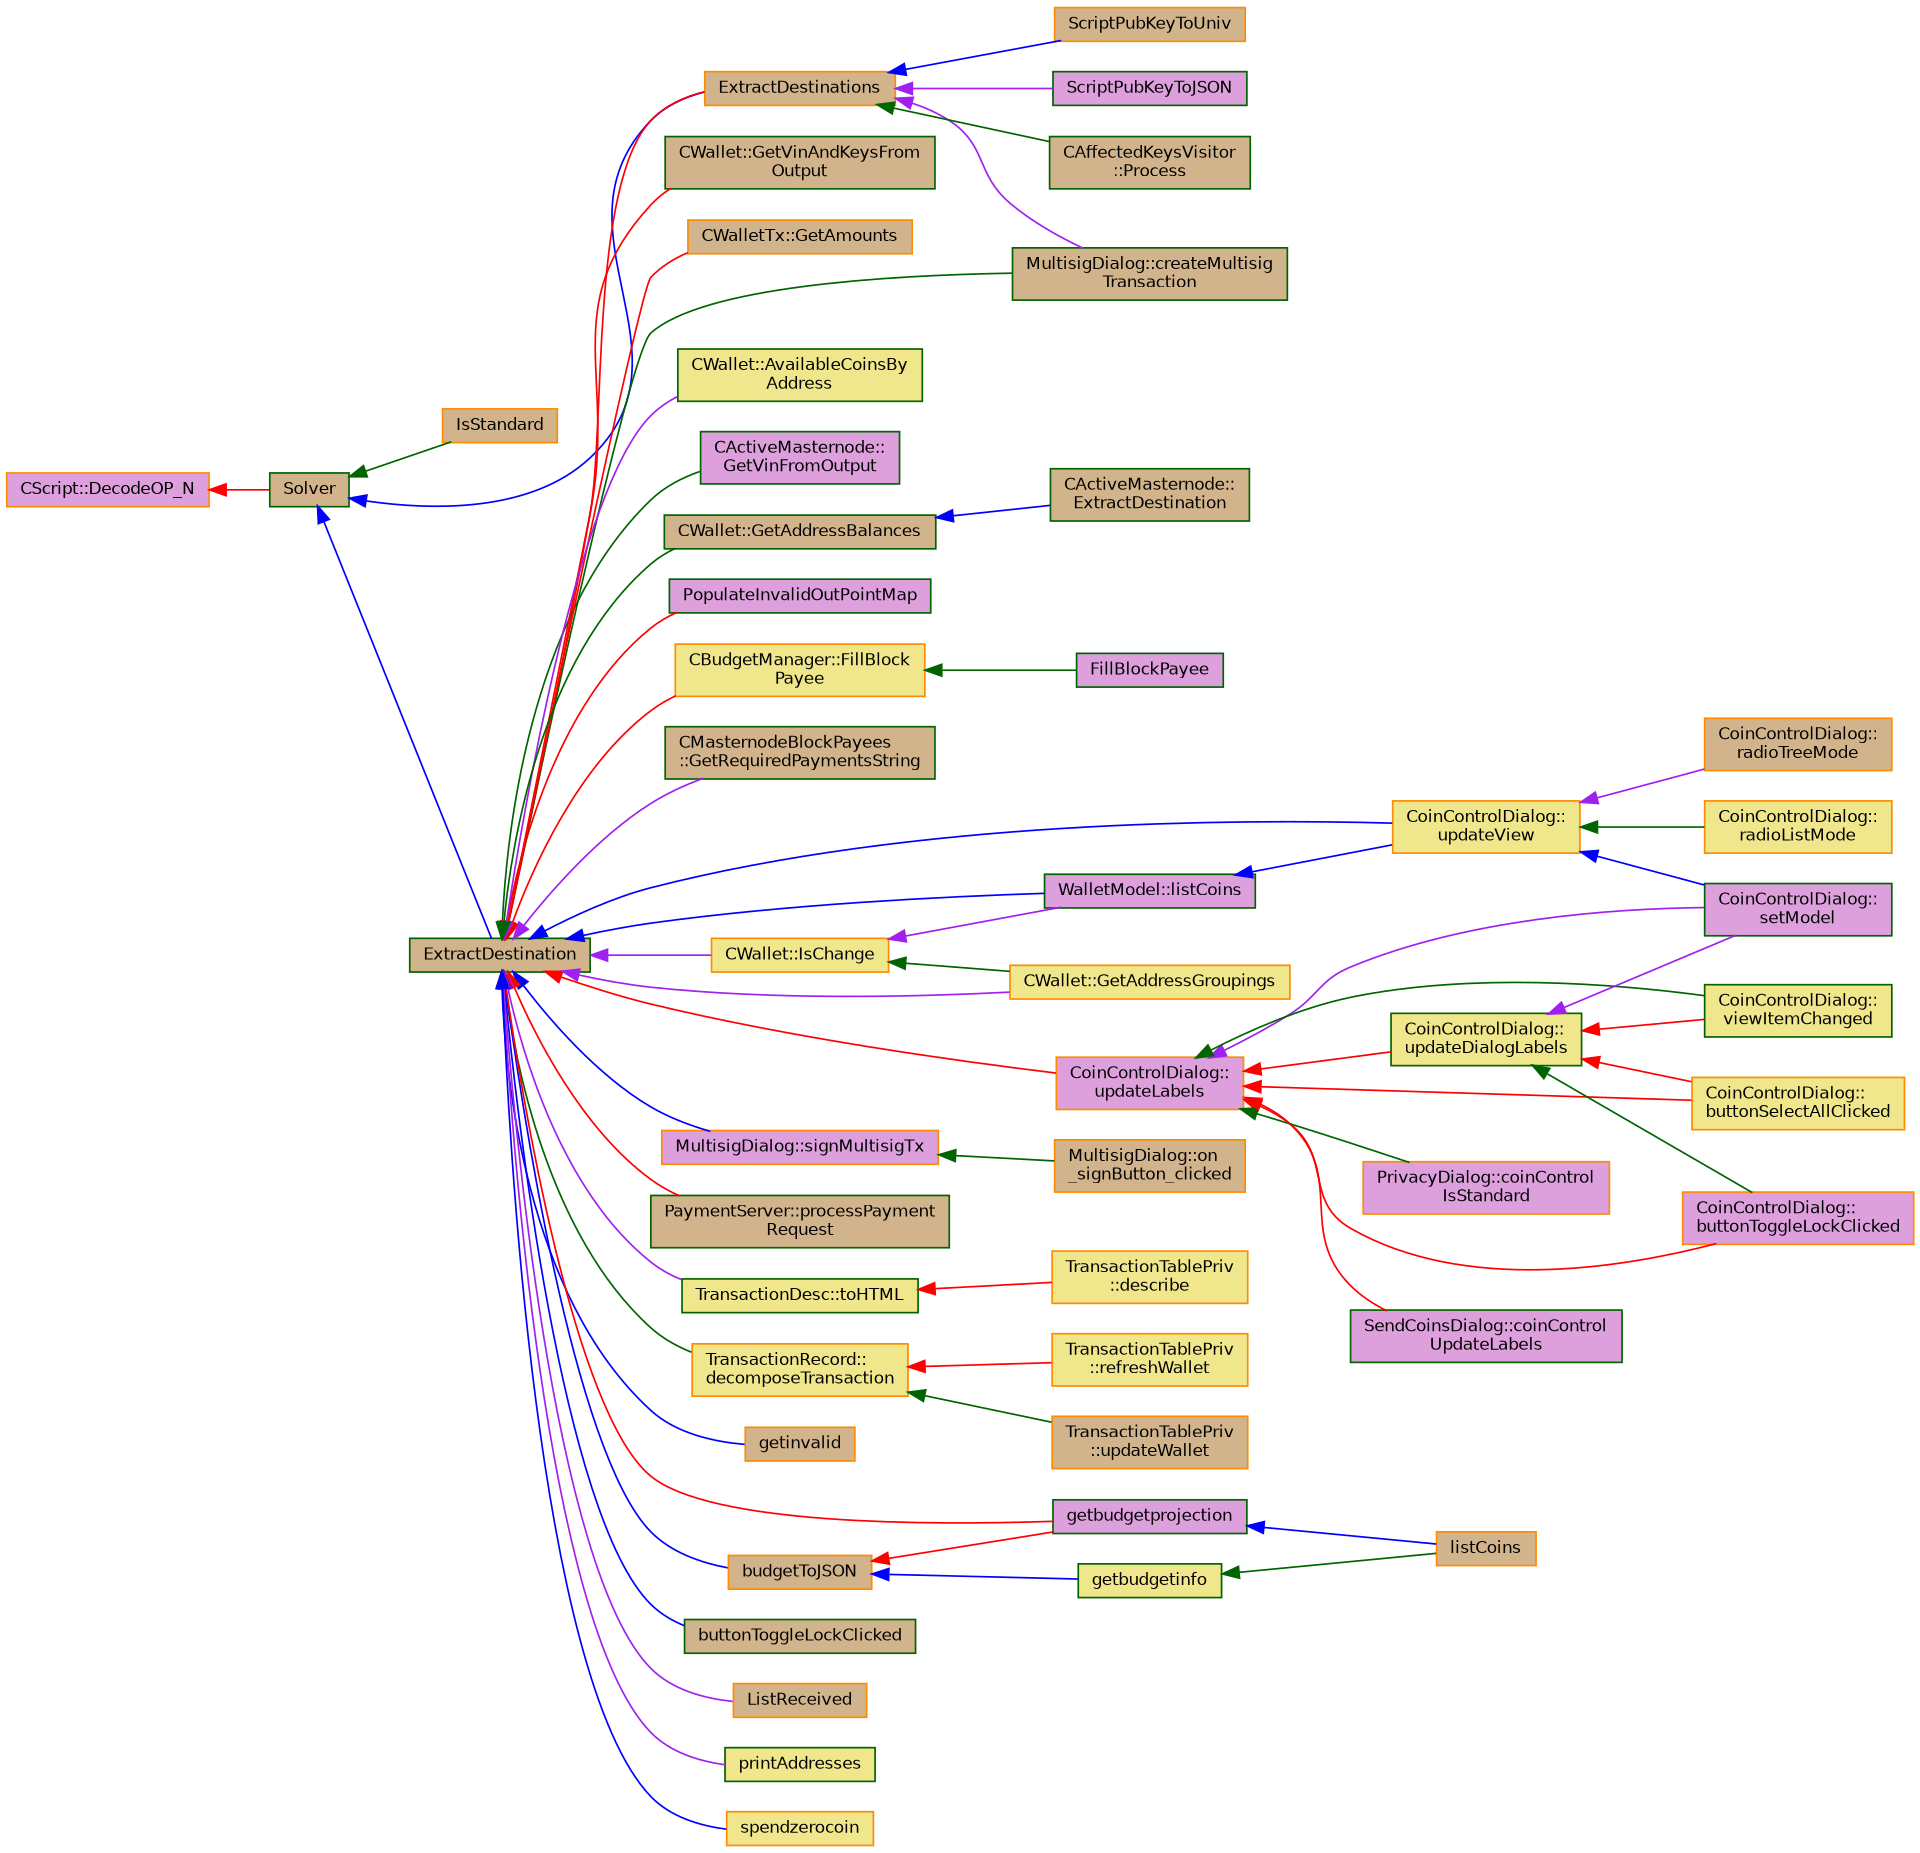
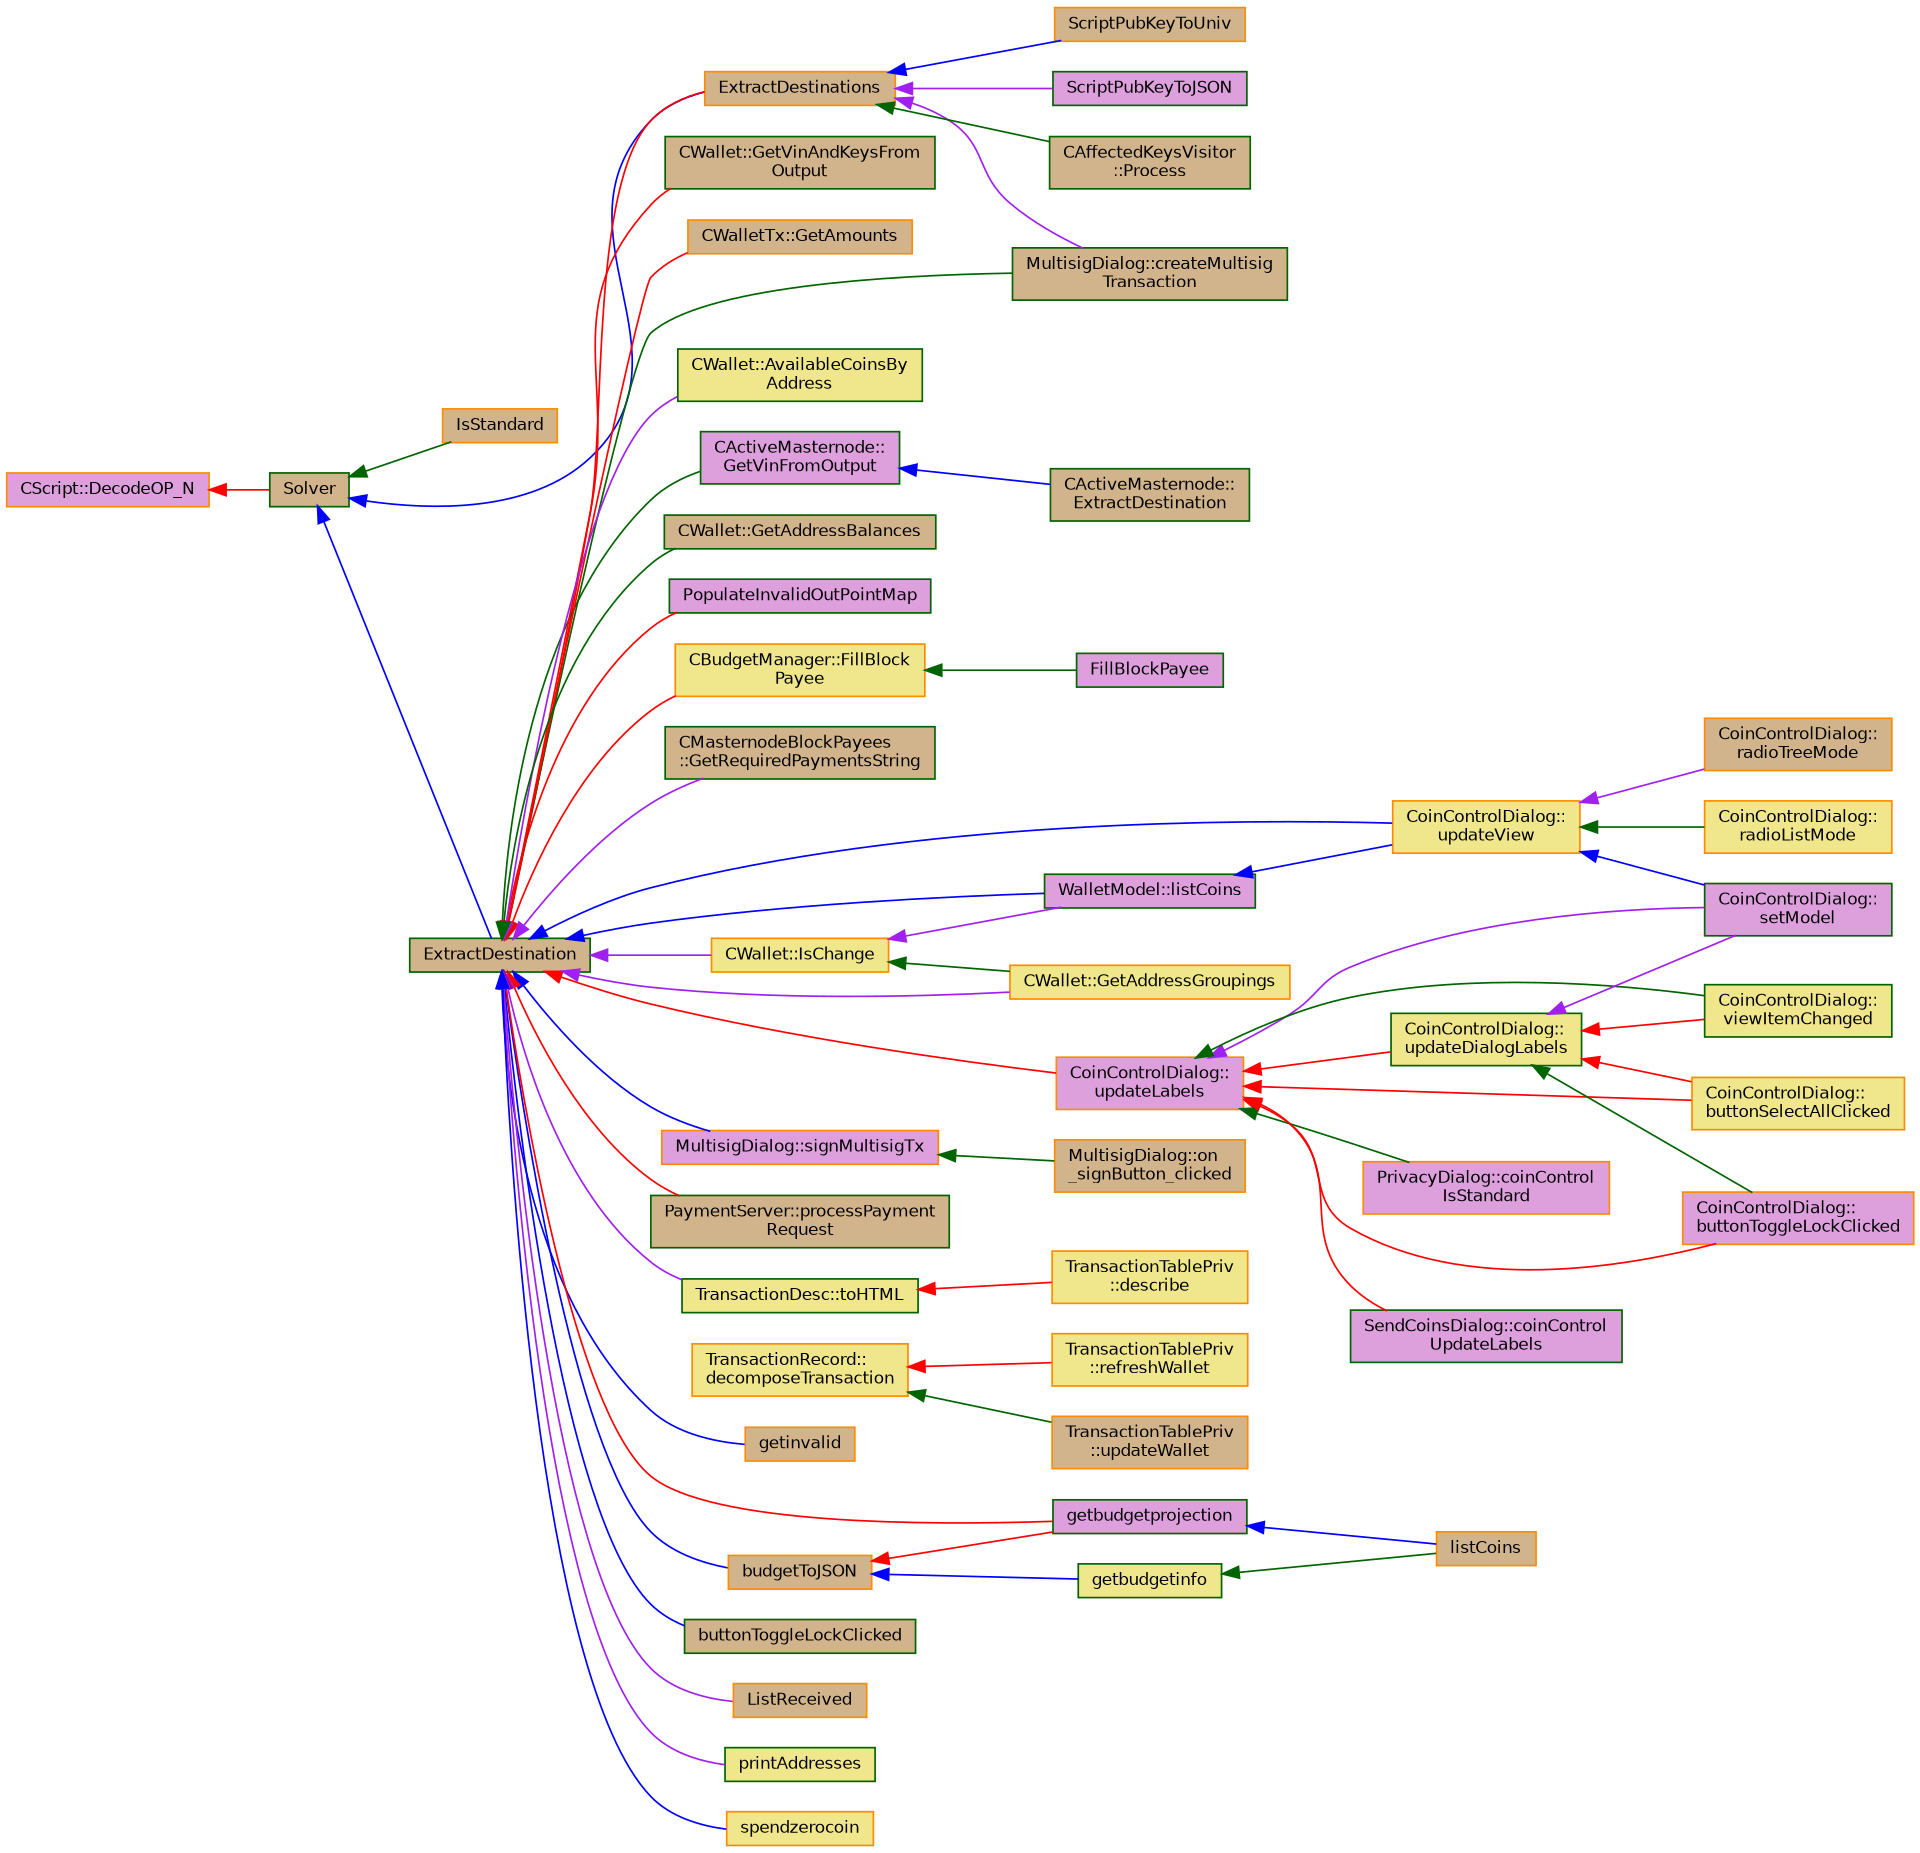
(1002, 511) -> (983, 477)
(560, 1193) -> none
